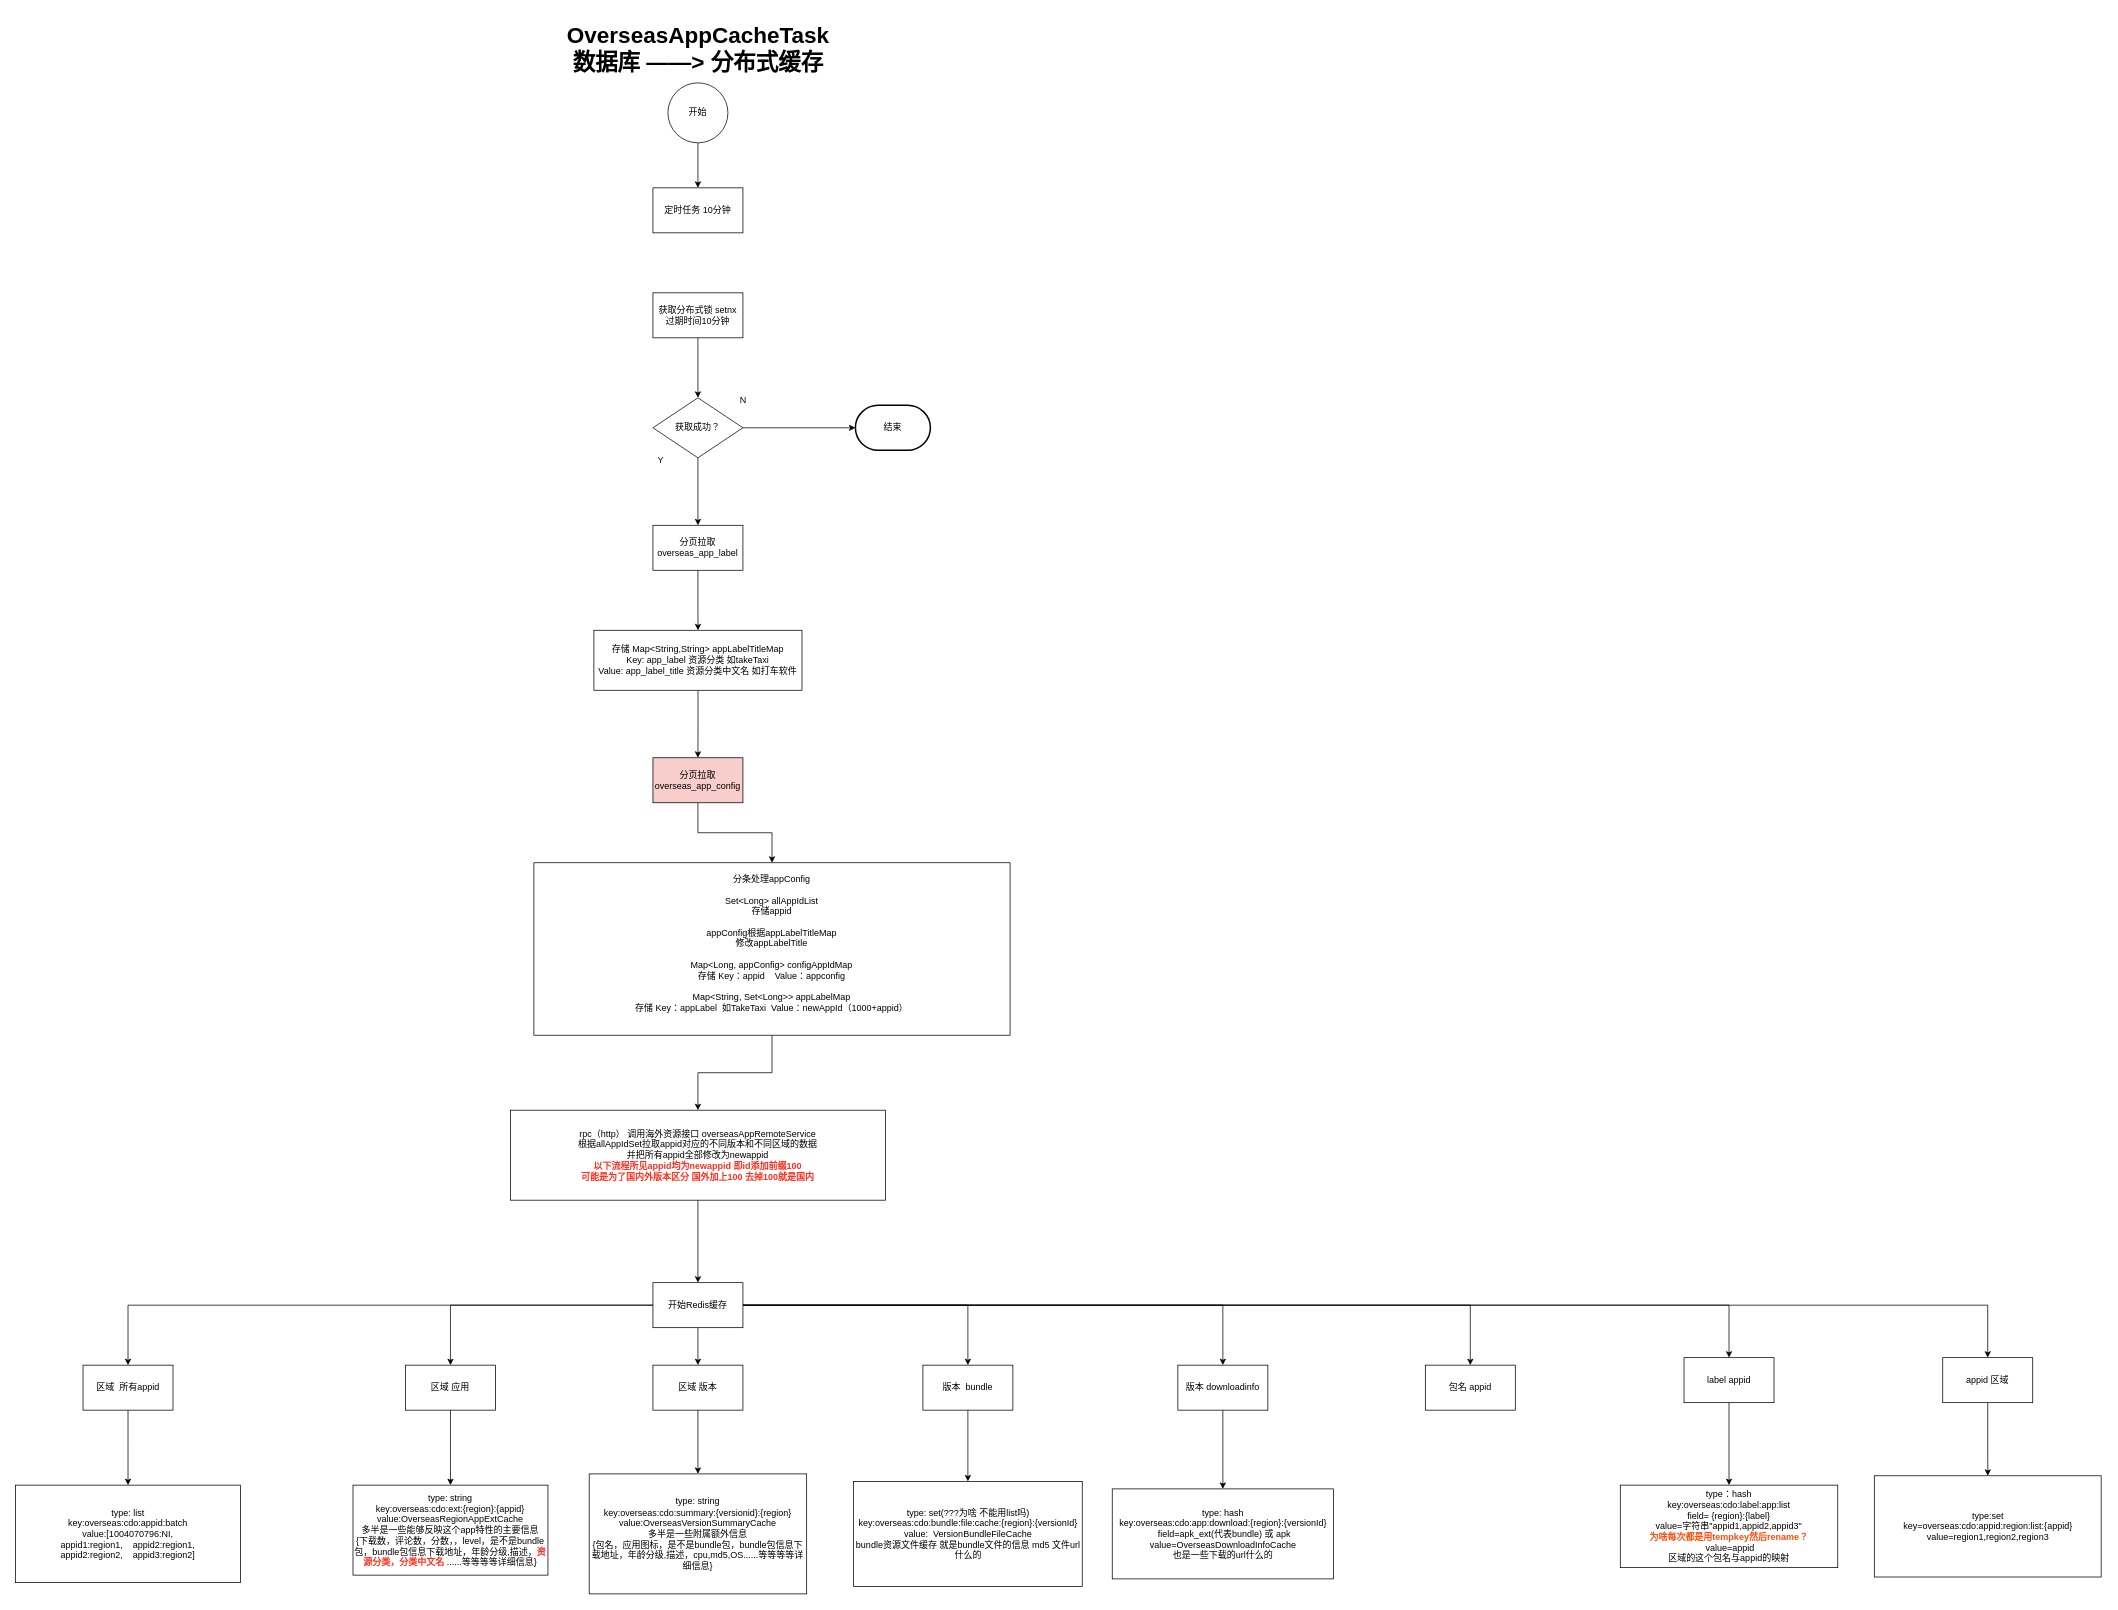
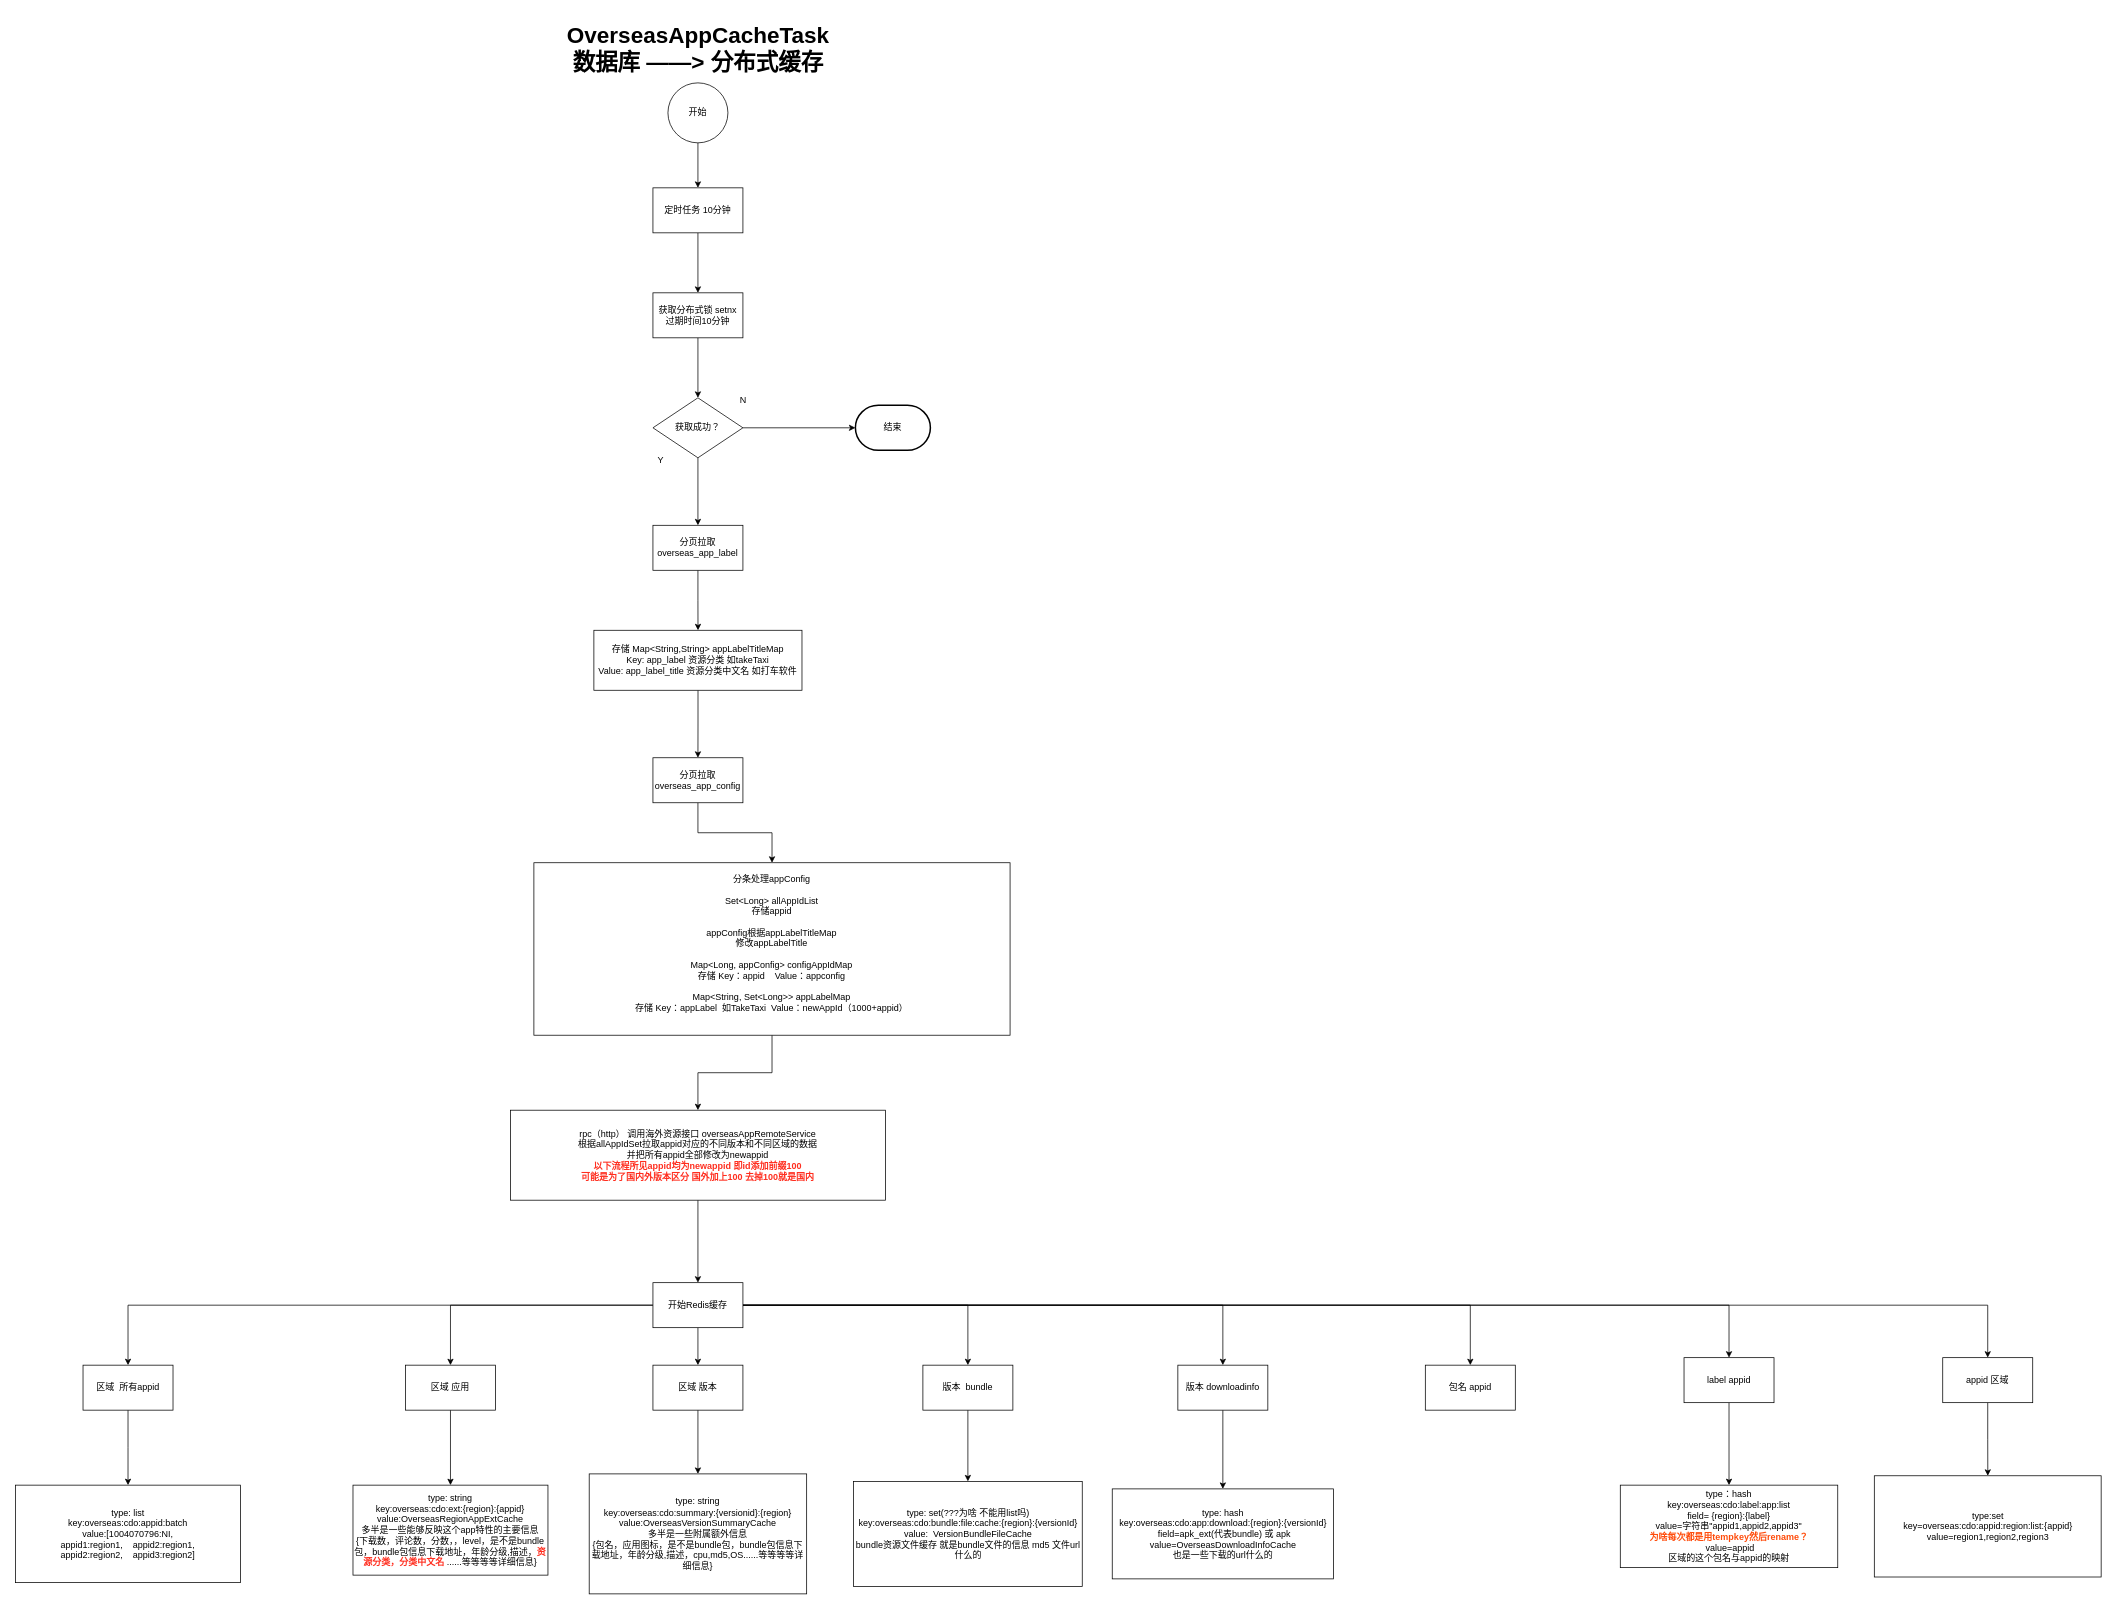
none -> (698, 286)
(698, 780) -> (698, 780)
